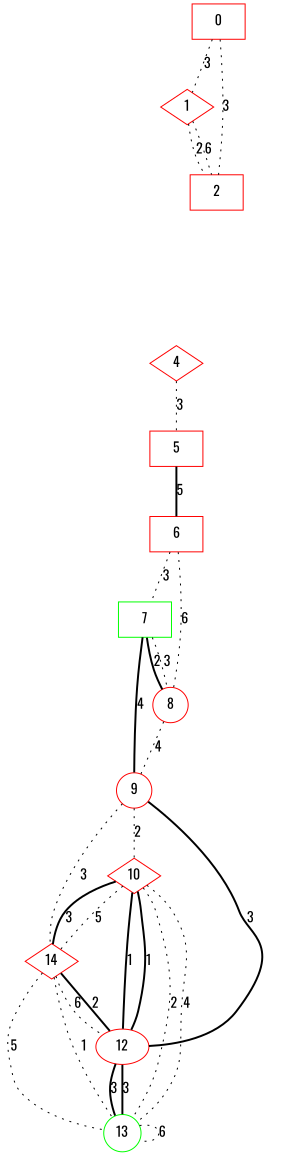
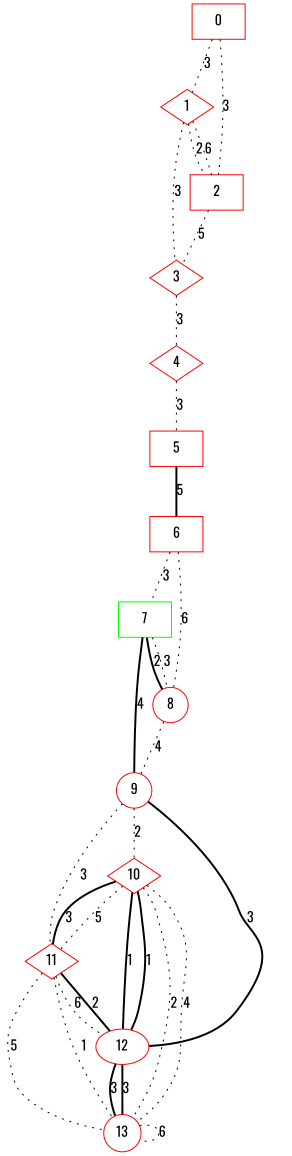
none -> (176, 278)
(52, 961) -> (52, 961)
(122, 1133) -> (122, 1133)
